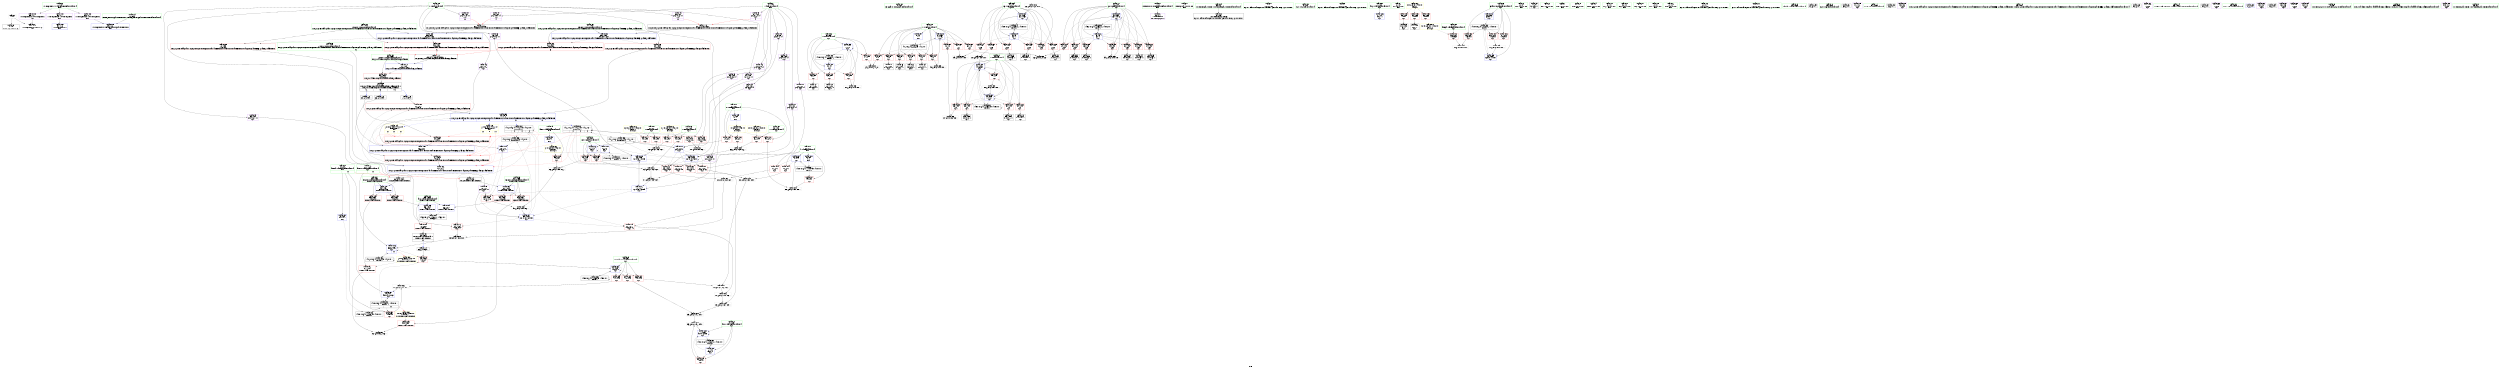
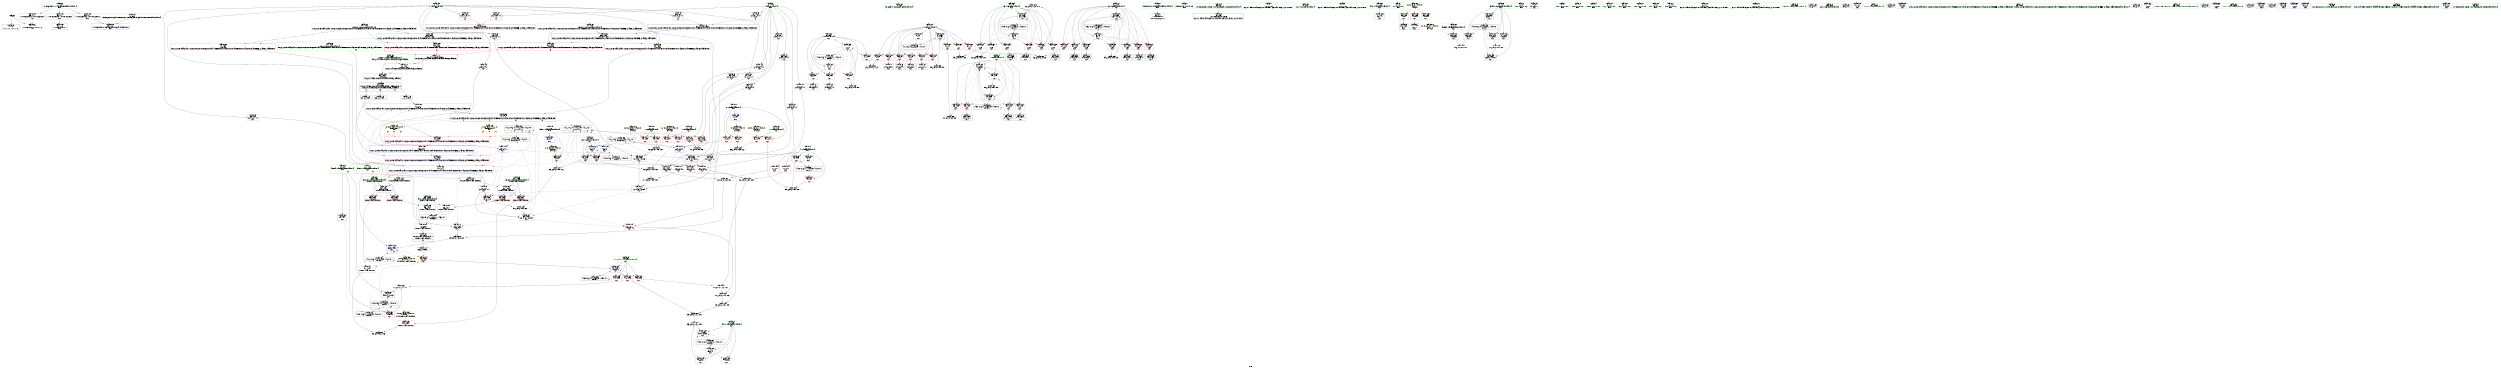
(1547, 6) -> none
(1012, 8) -> (1012, 8)
(911, 69) -> (911, 69)
none -> (727, 360)
